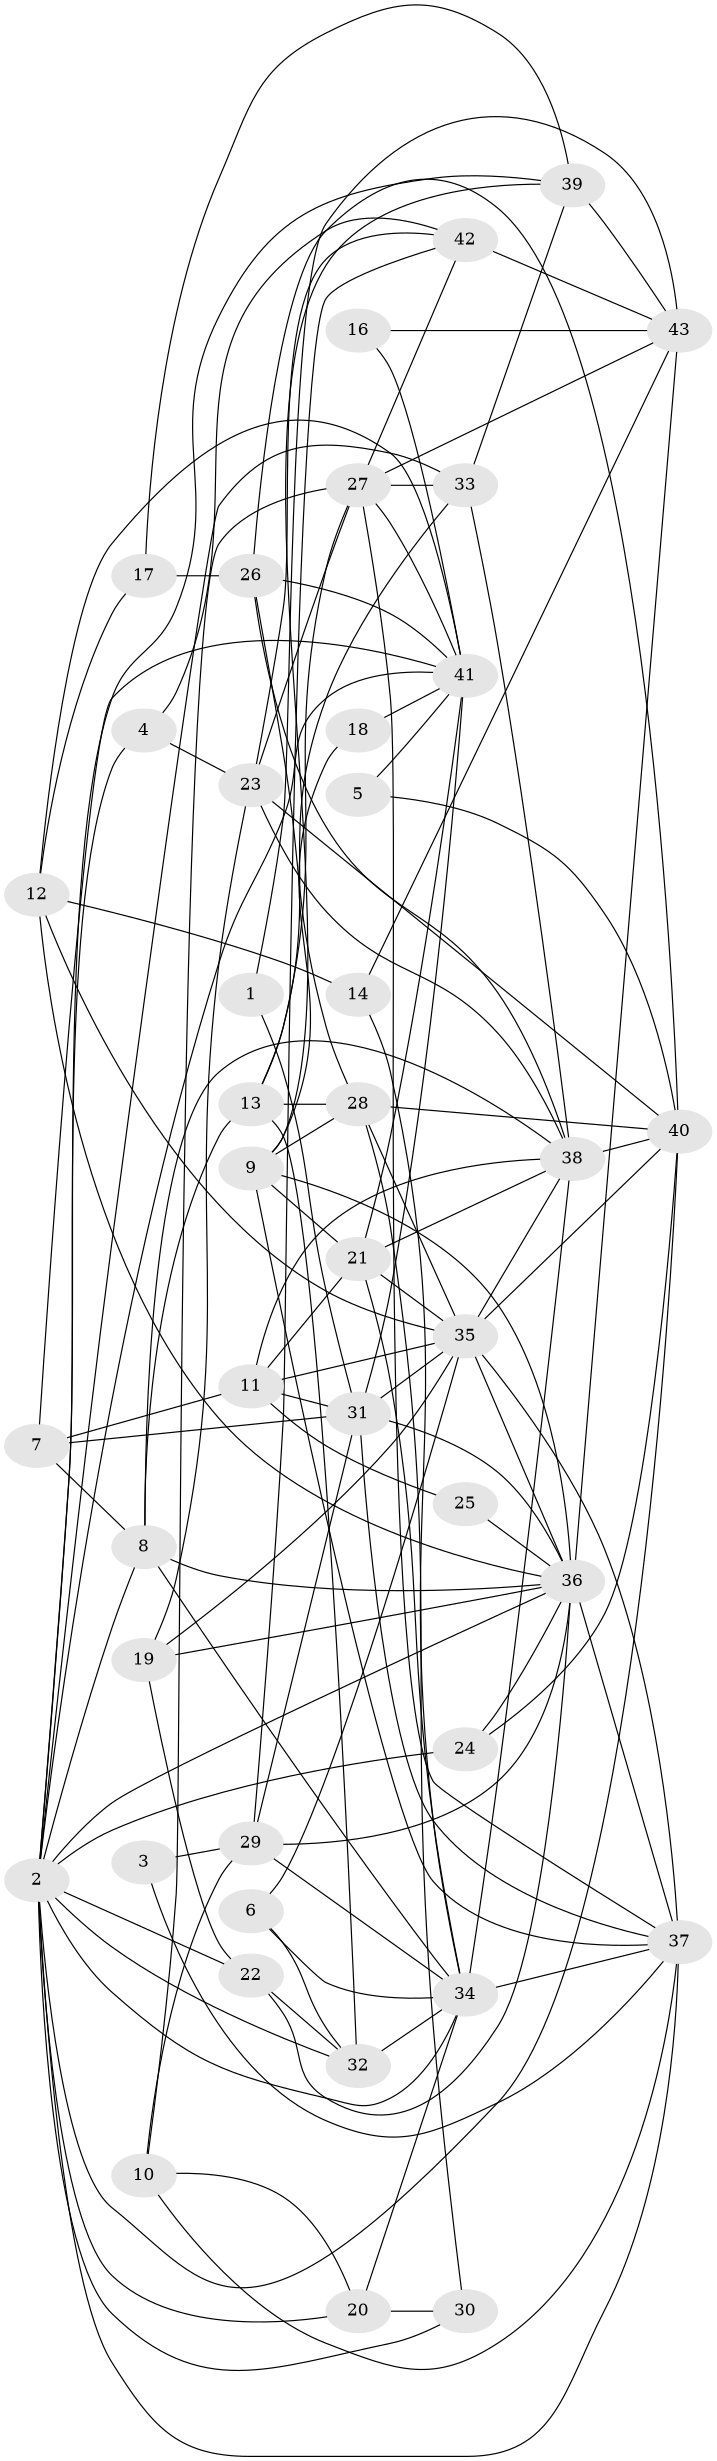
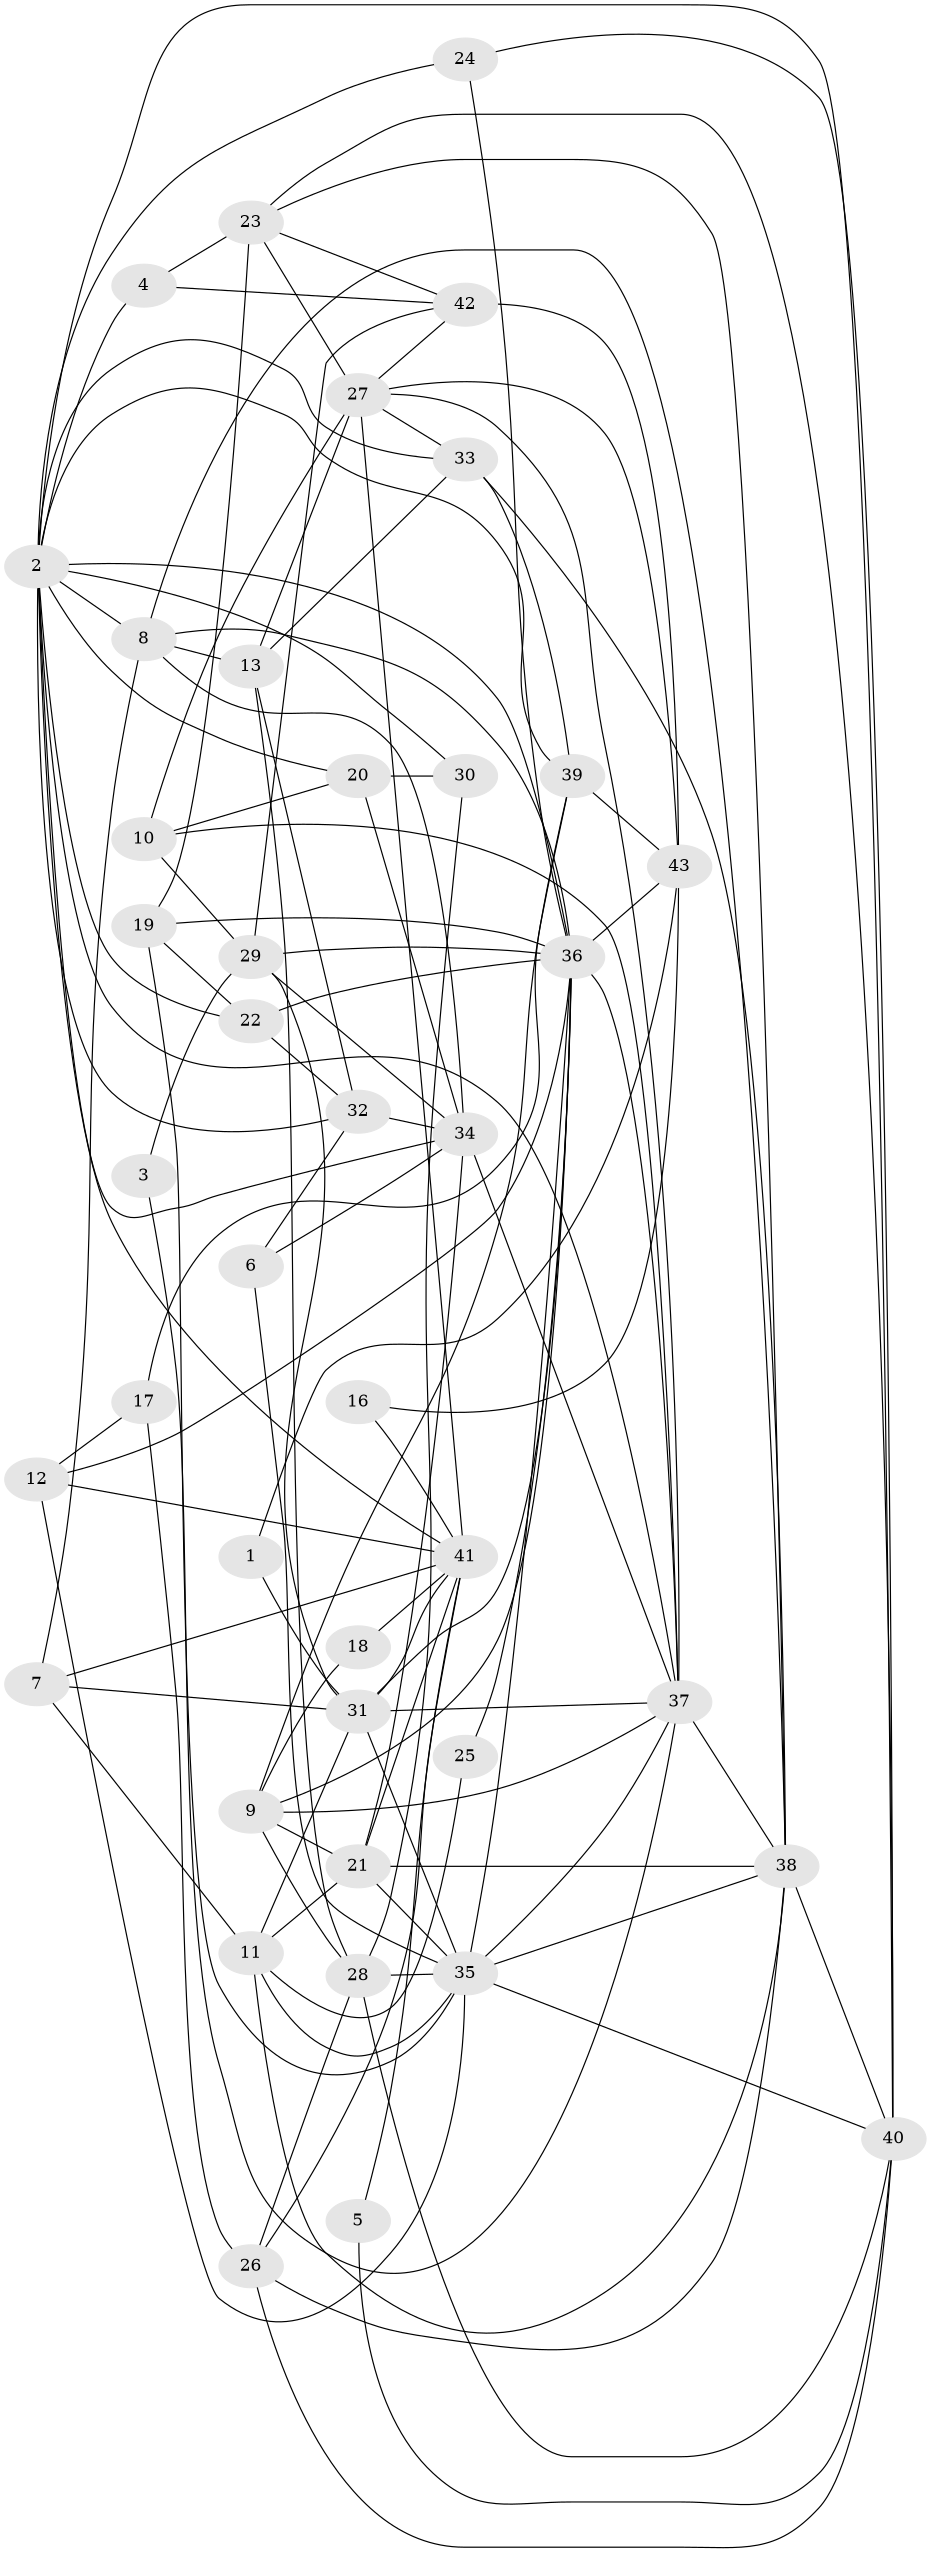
(358, 995) -> none
(526, 1557) -> (733, 1784)
